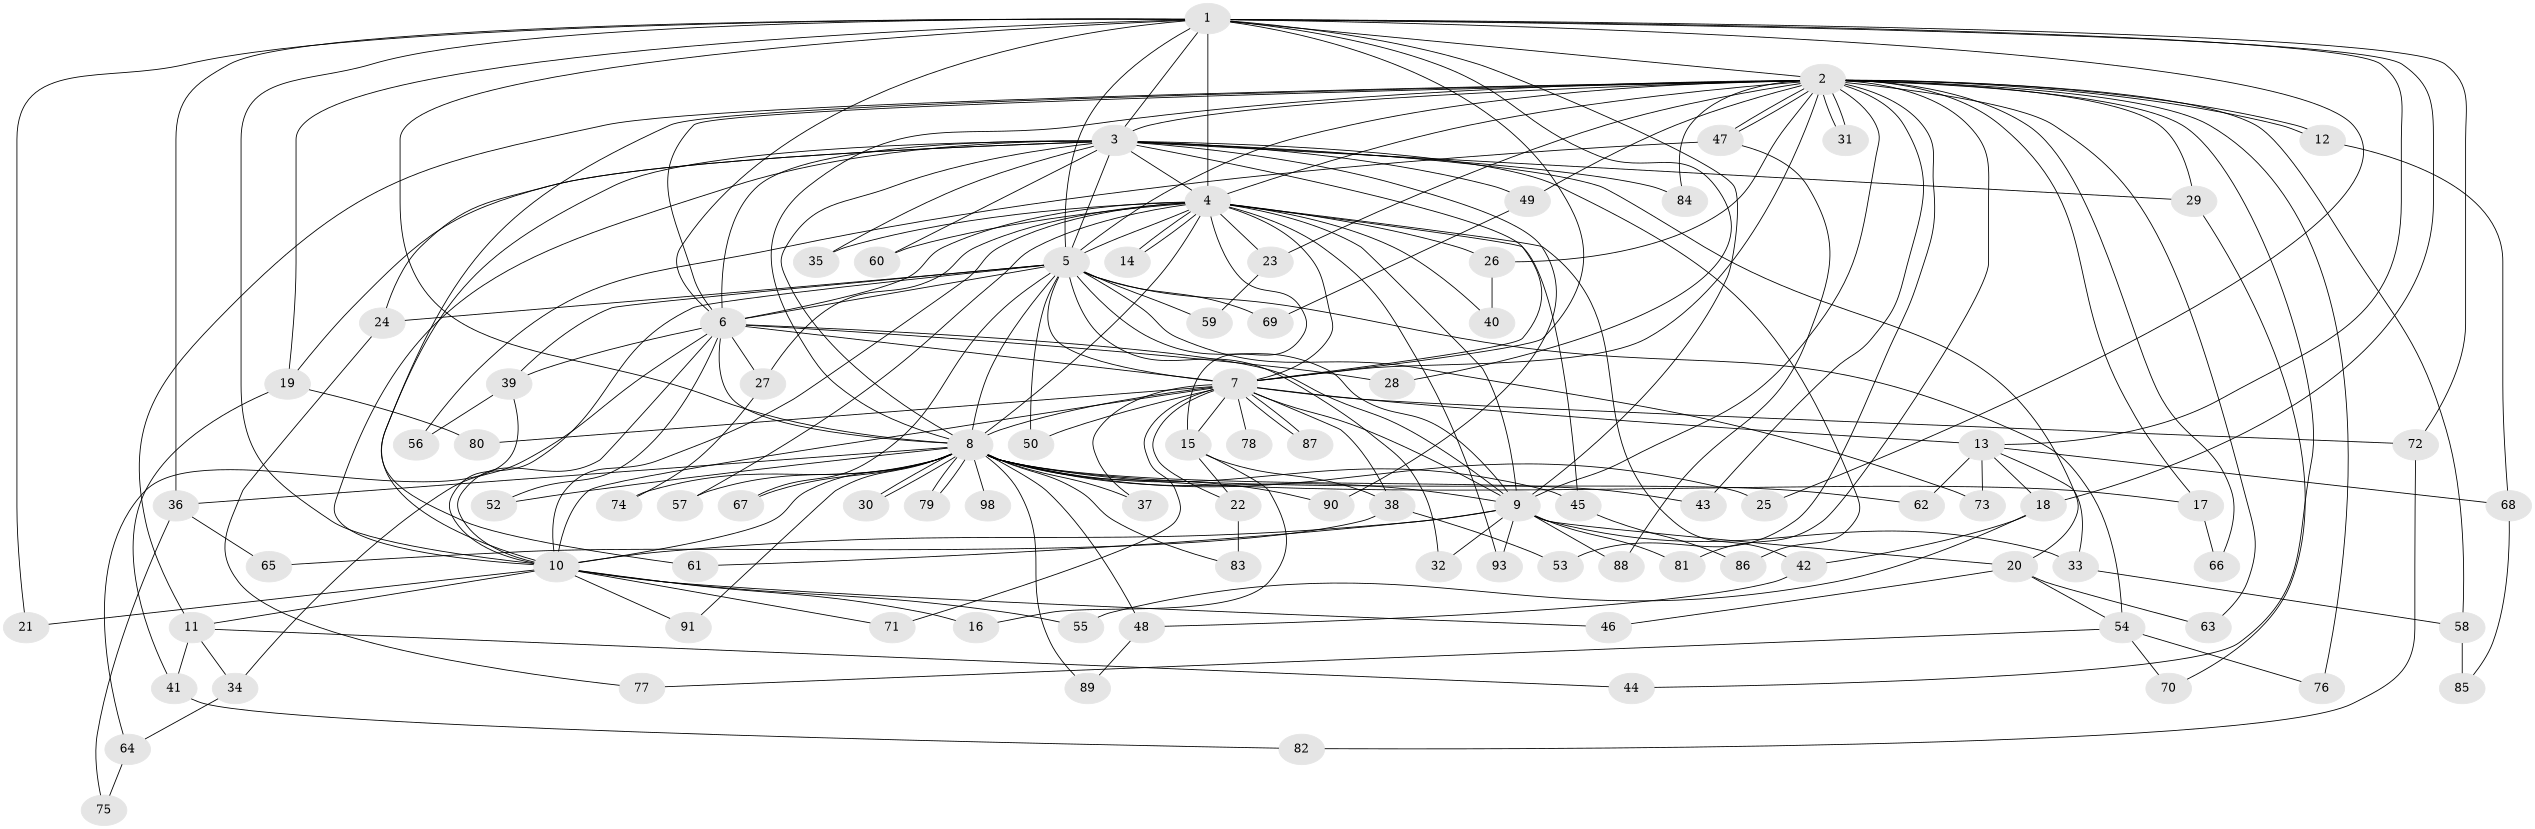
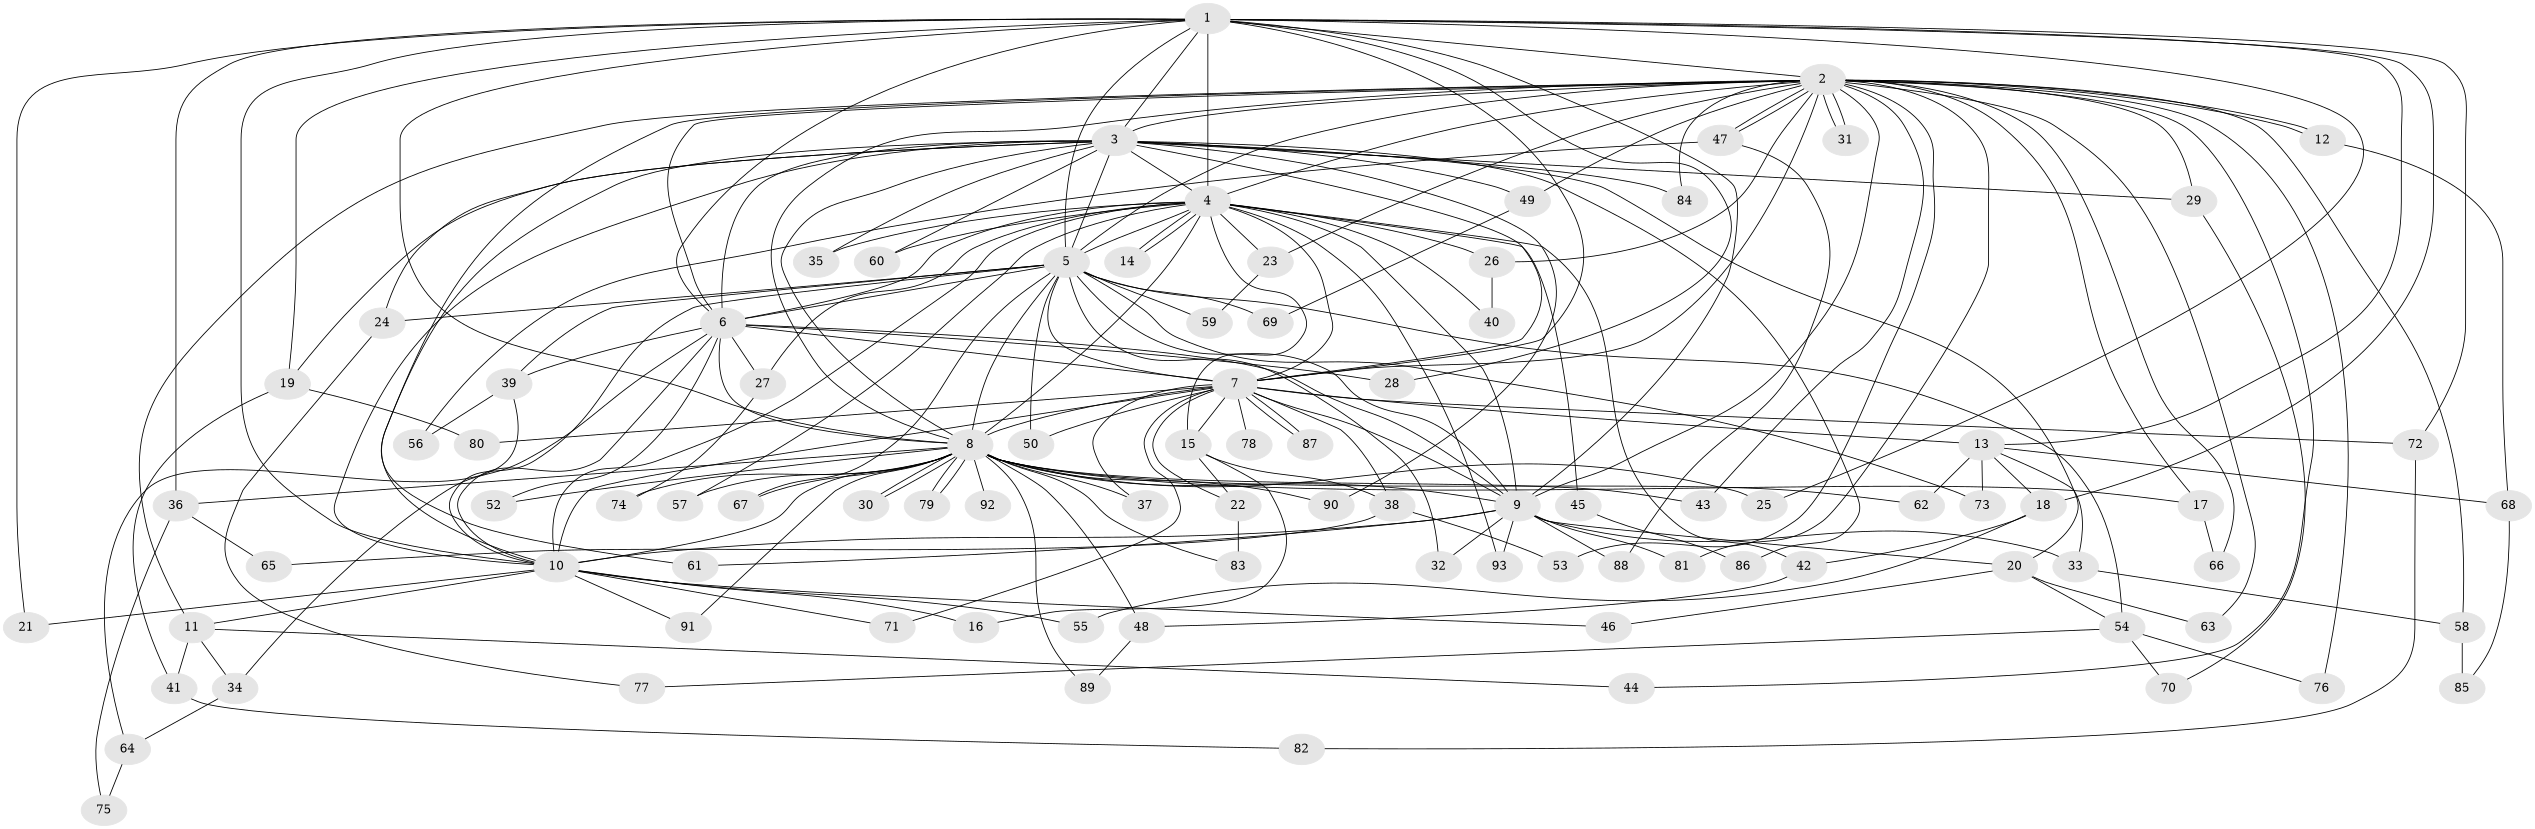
(1260, 477) -> none
(988, 506) -> (988, 506)
